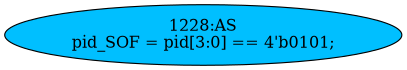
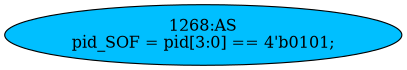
(203, 35) -> (203, 35)
